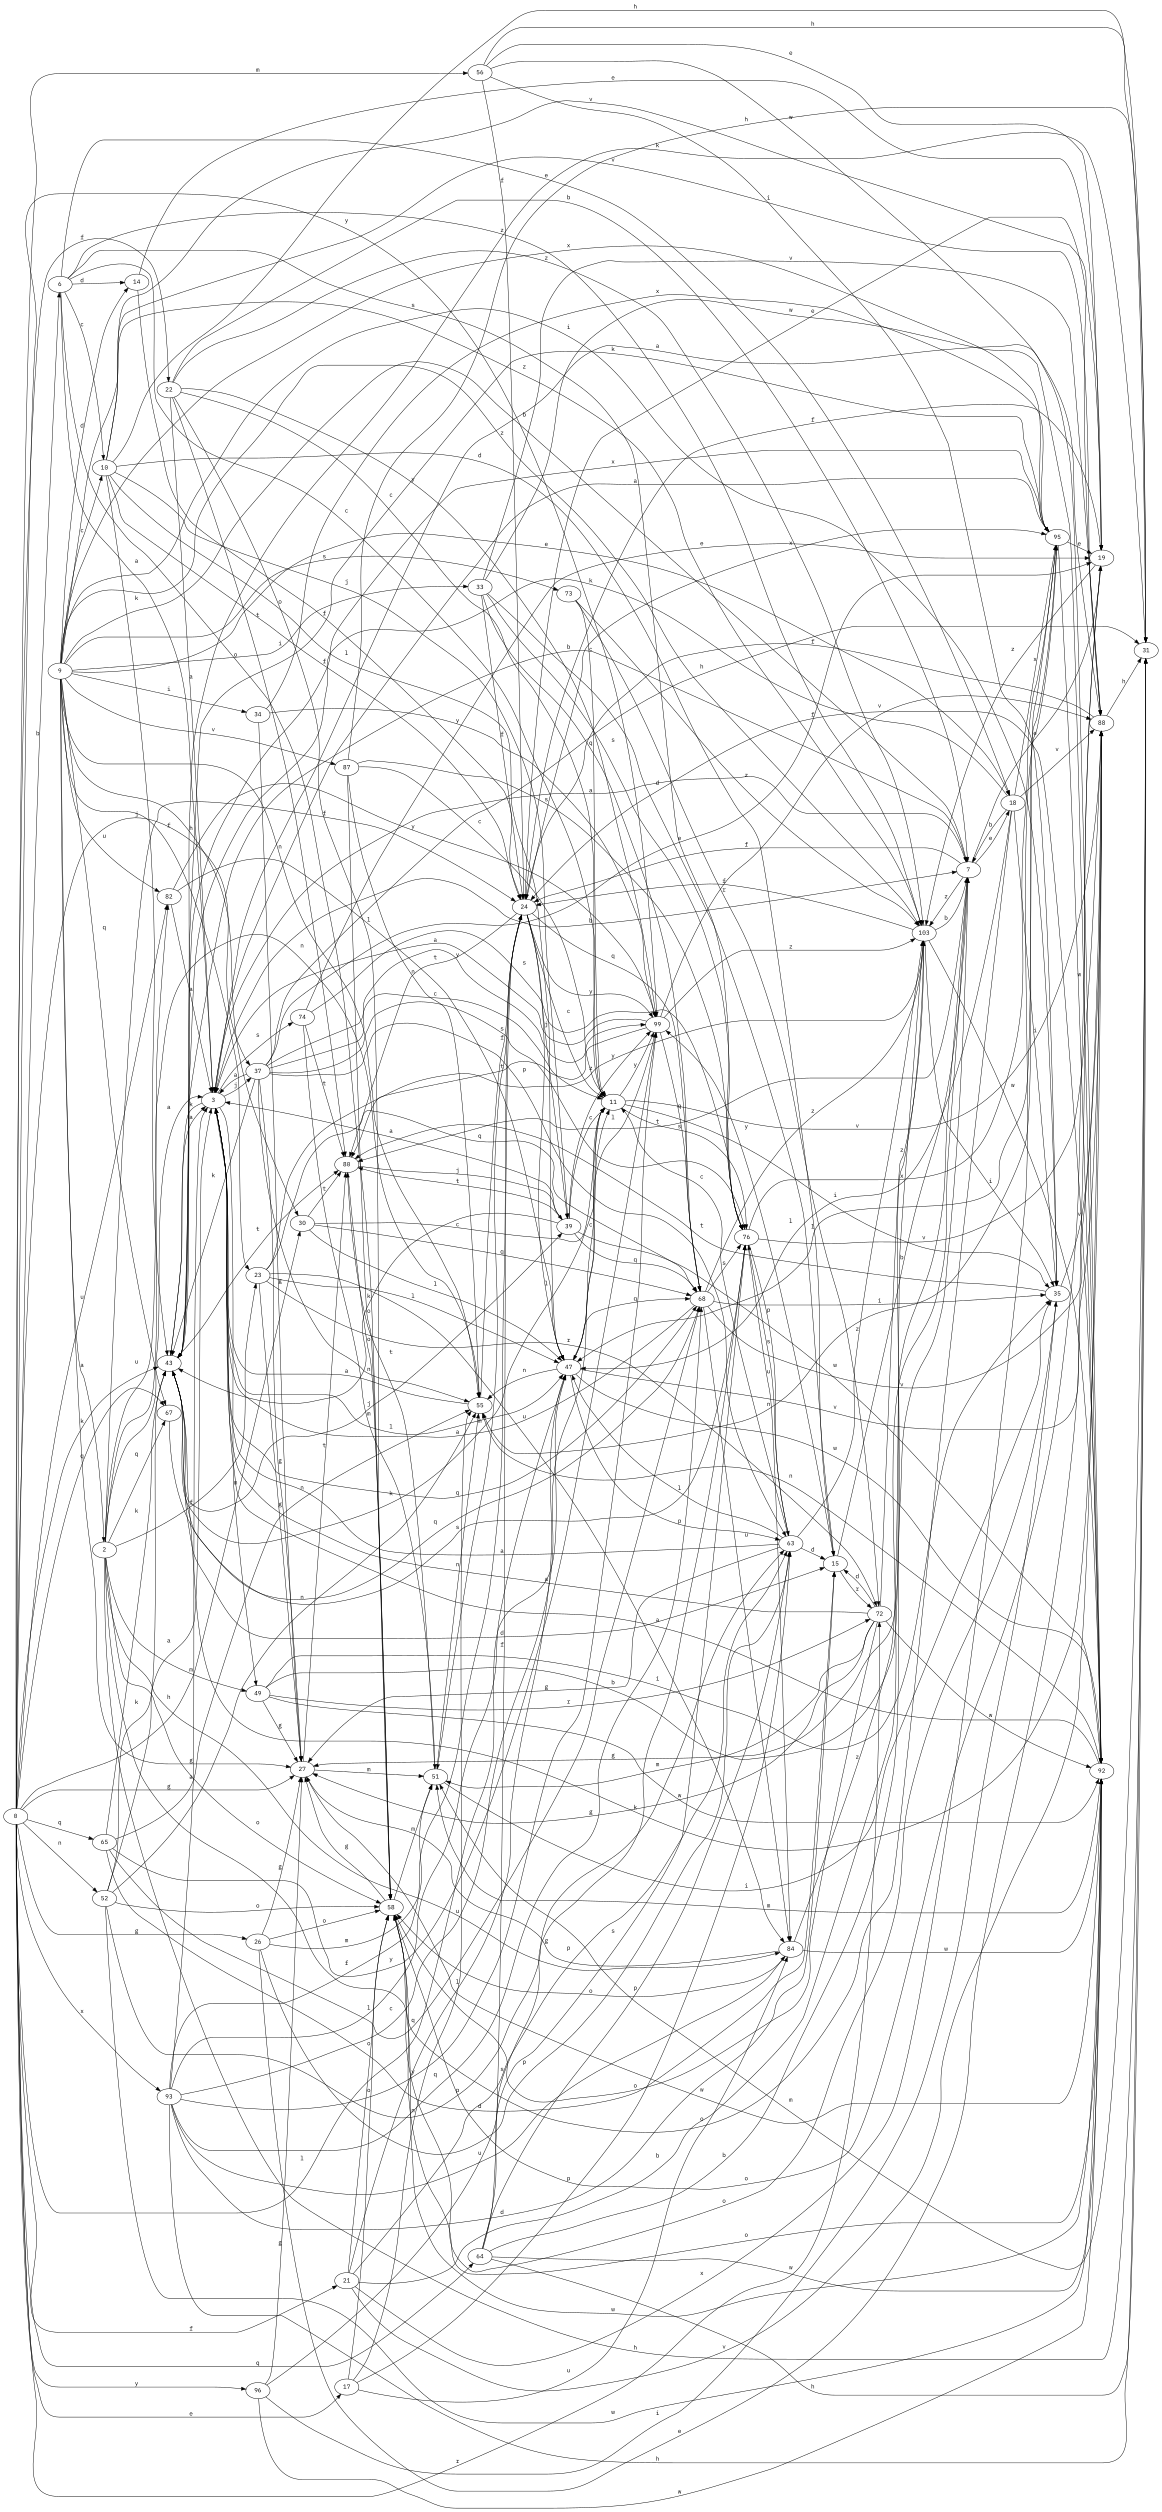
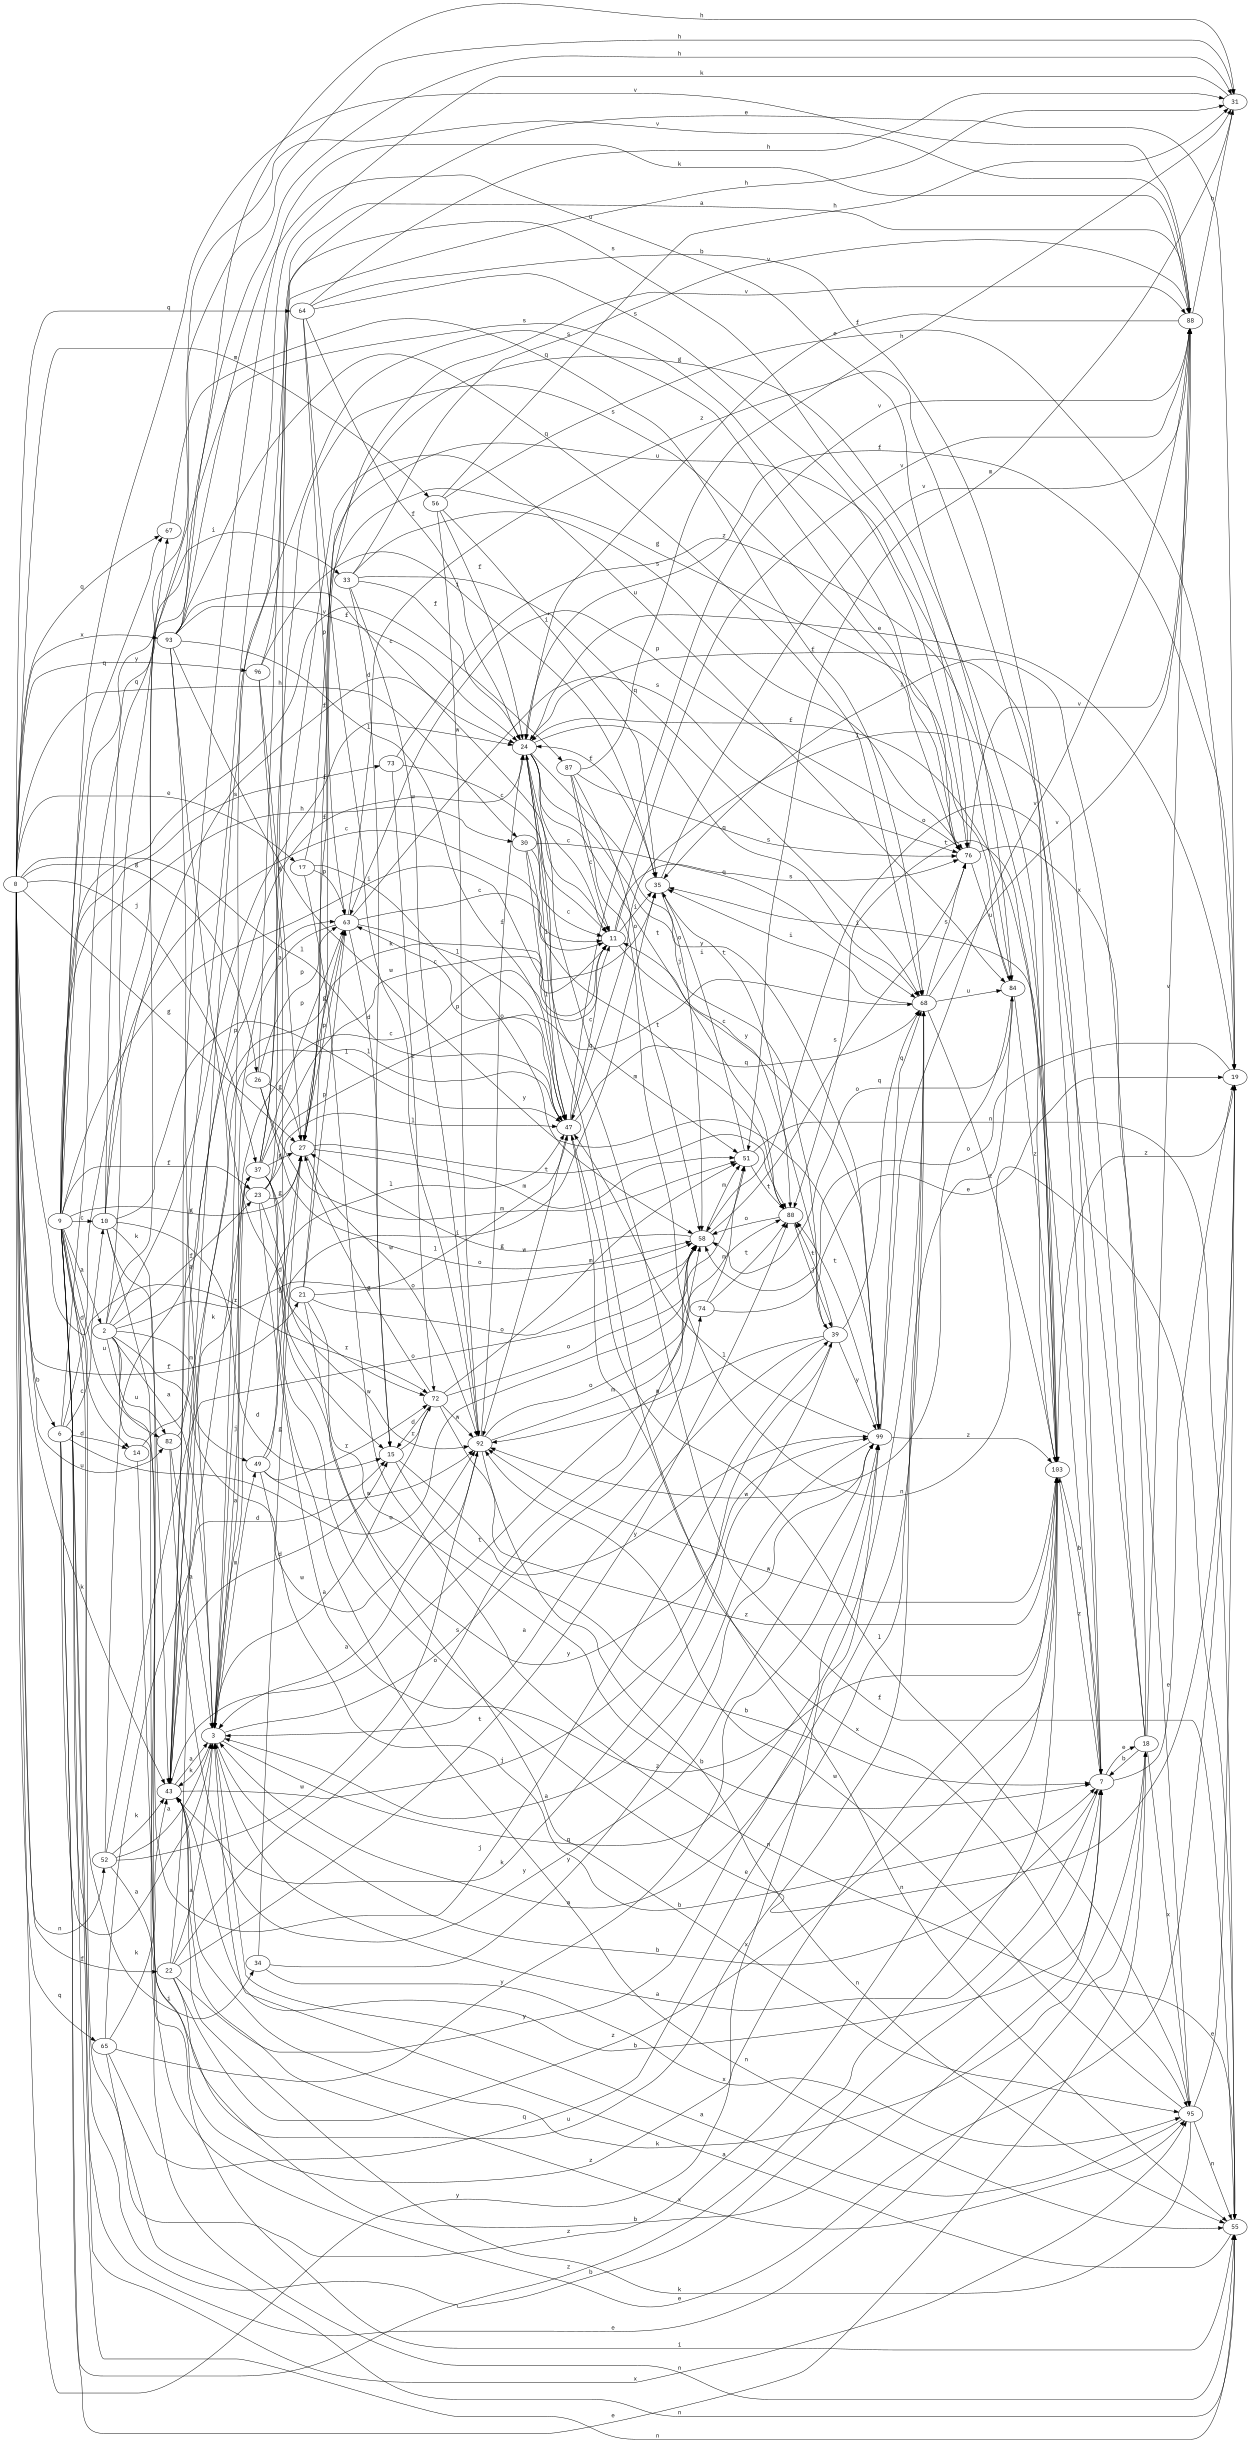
none -> (616, 788)
(302, 946) -> (680, 2345)
none -> (325, 1032)
(572, 1032) -> (847, 1044)
